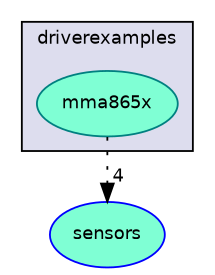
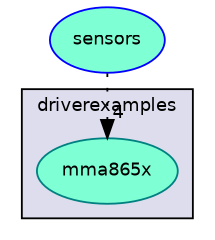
(107, 163) -> (107, 100)
